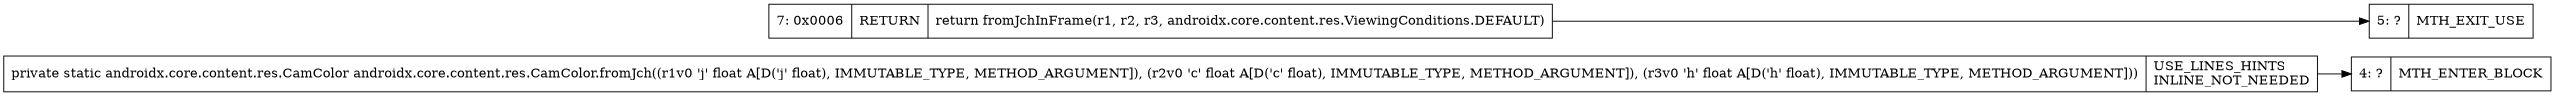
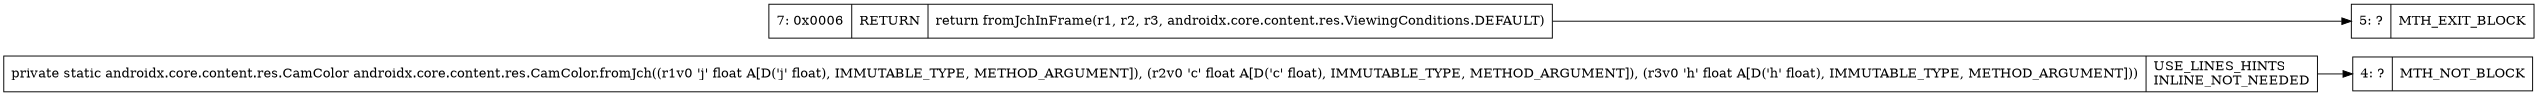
(2471, 21) -> (2462, 21)
(2471, 73) -> (2462, 73)
